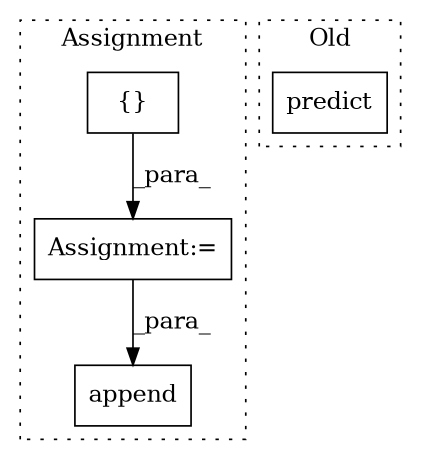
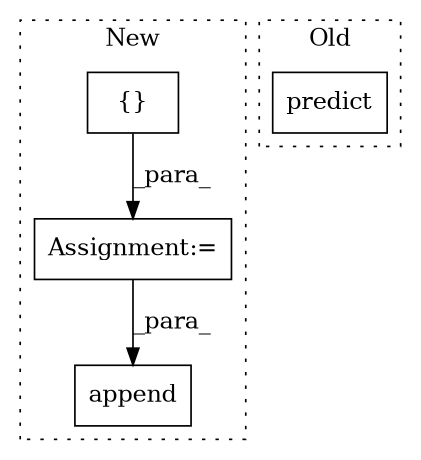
(133, 40) -> (133, 40)
